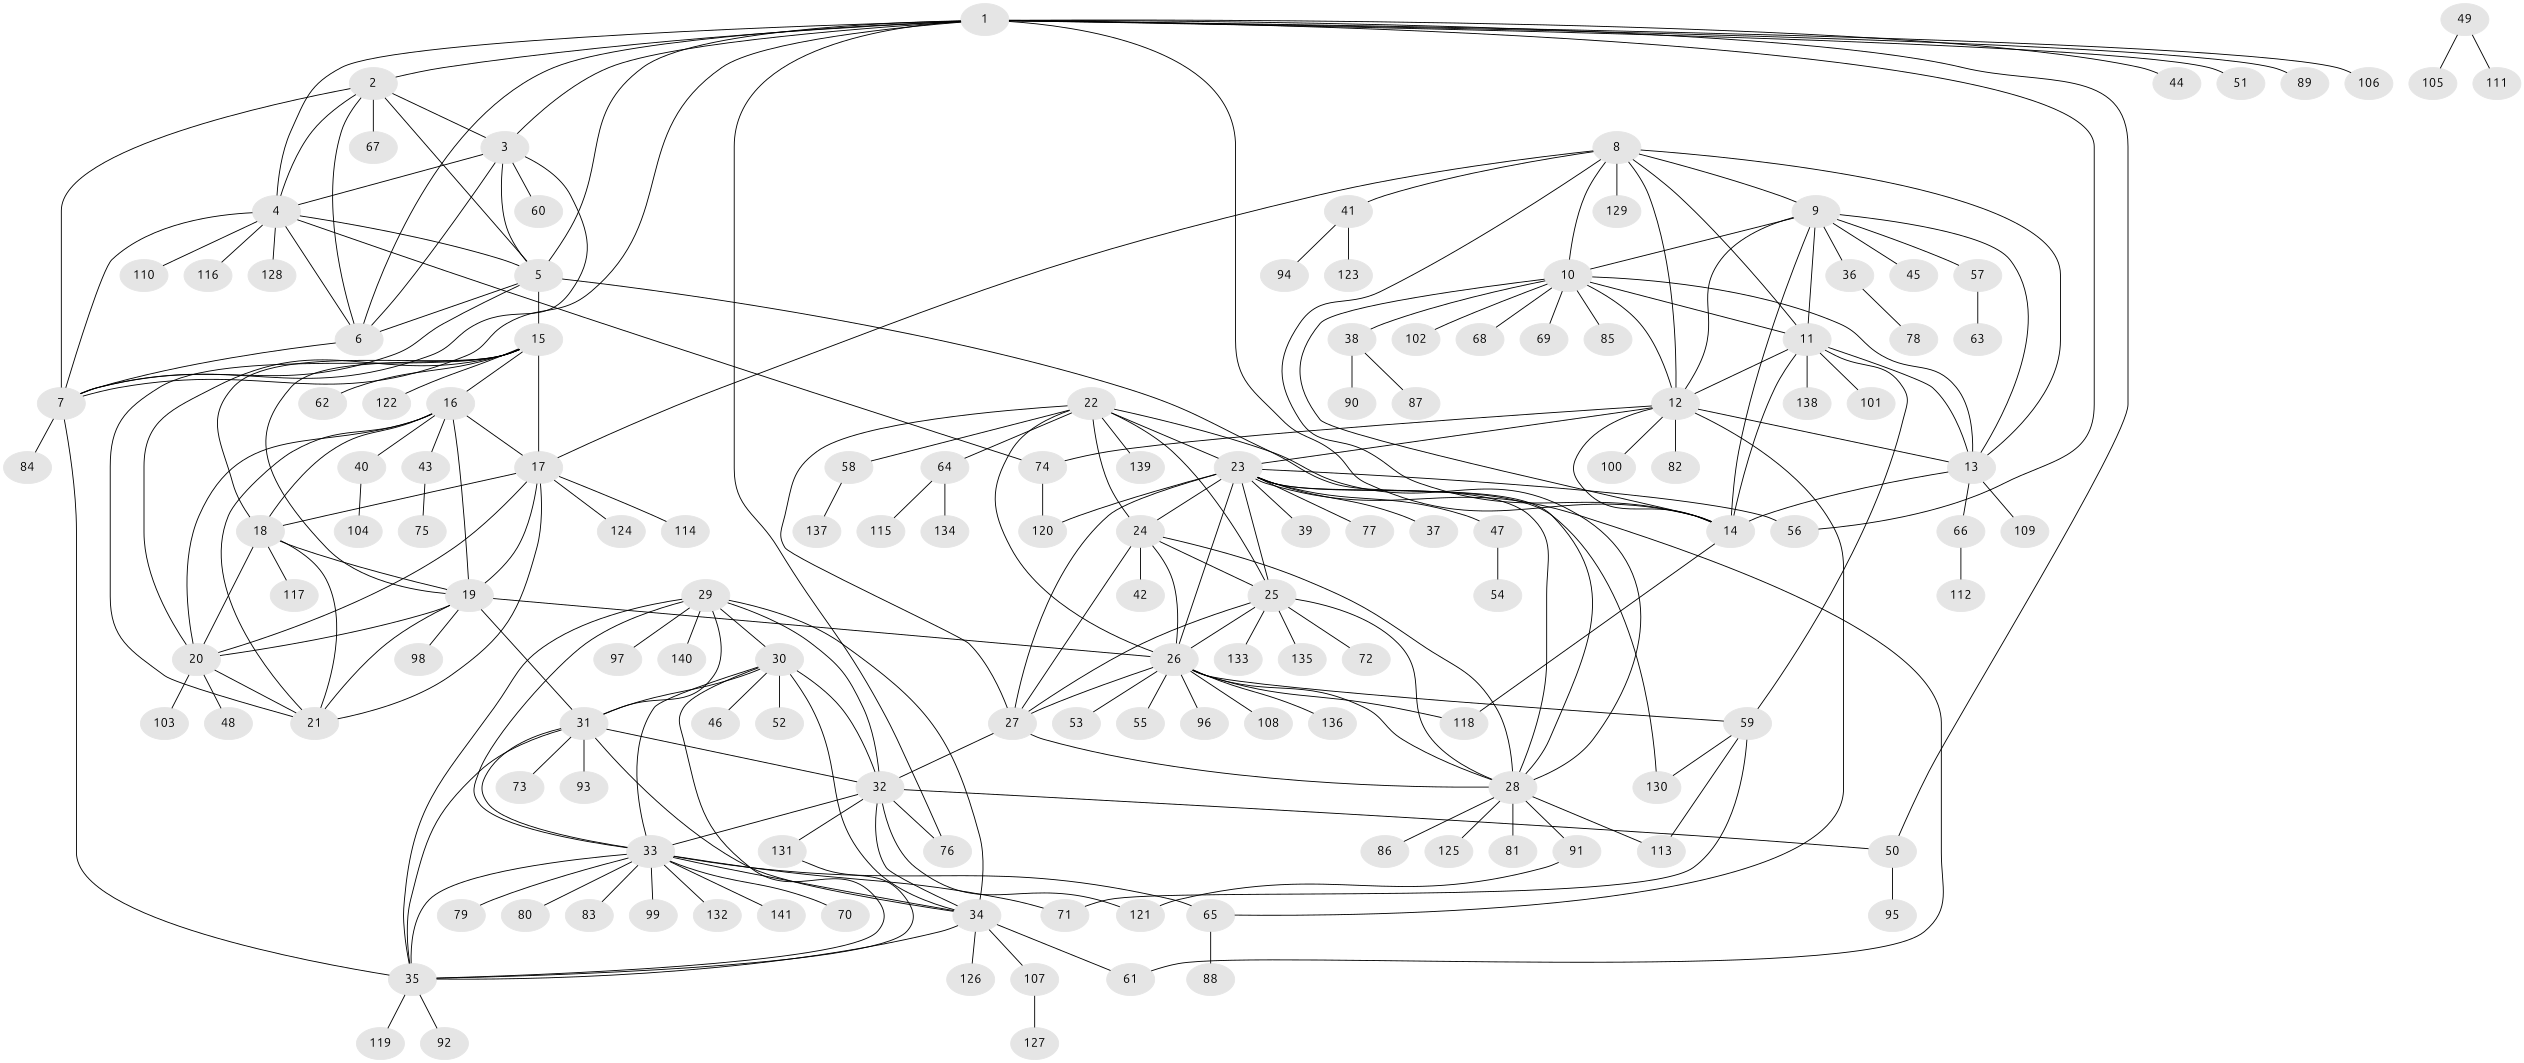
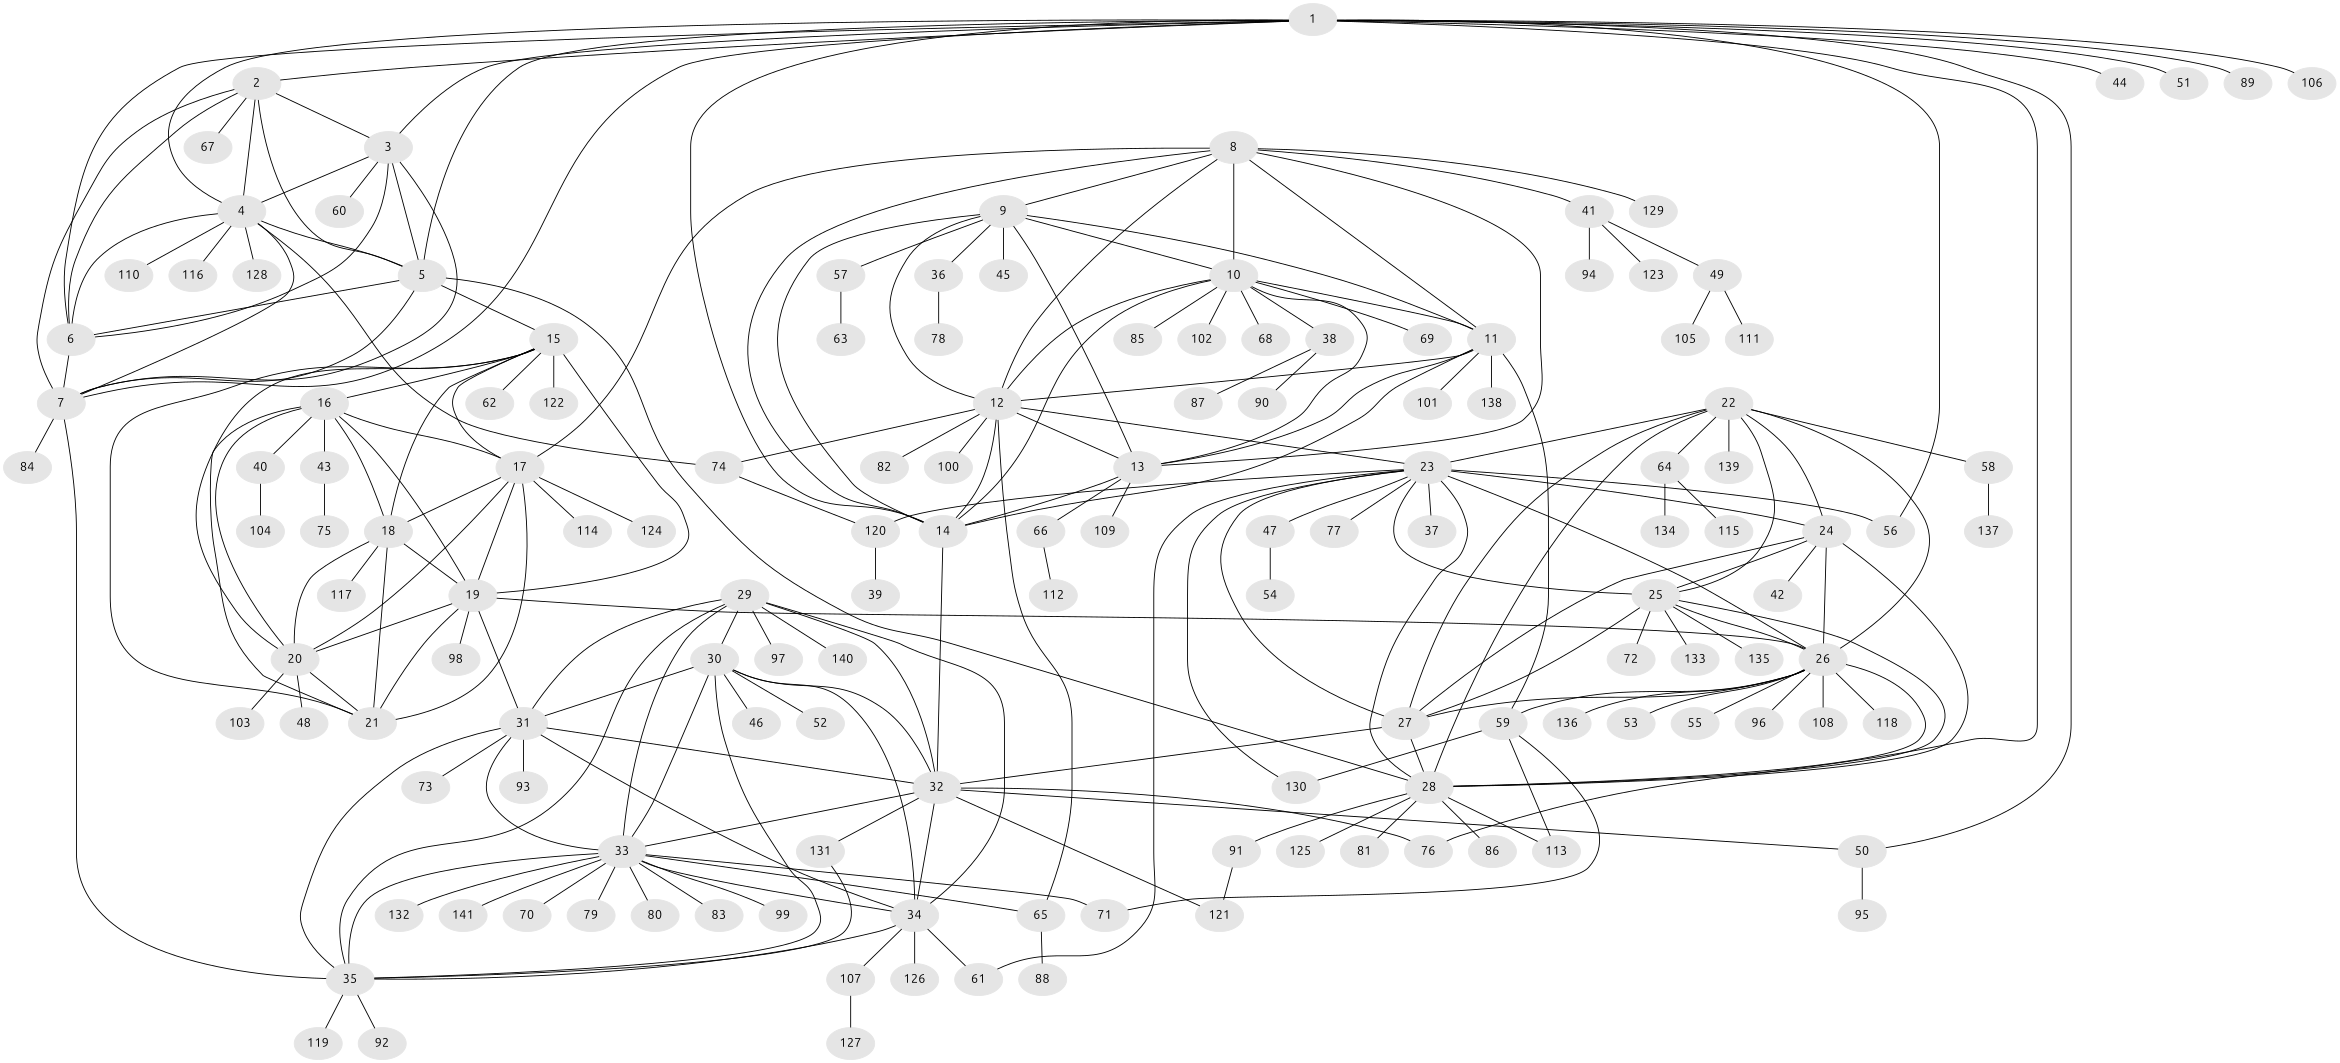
none -> (1653, 244)
(1272, 500) -> (876, 564)
(1597, 628) -> (940, 654)
